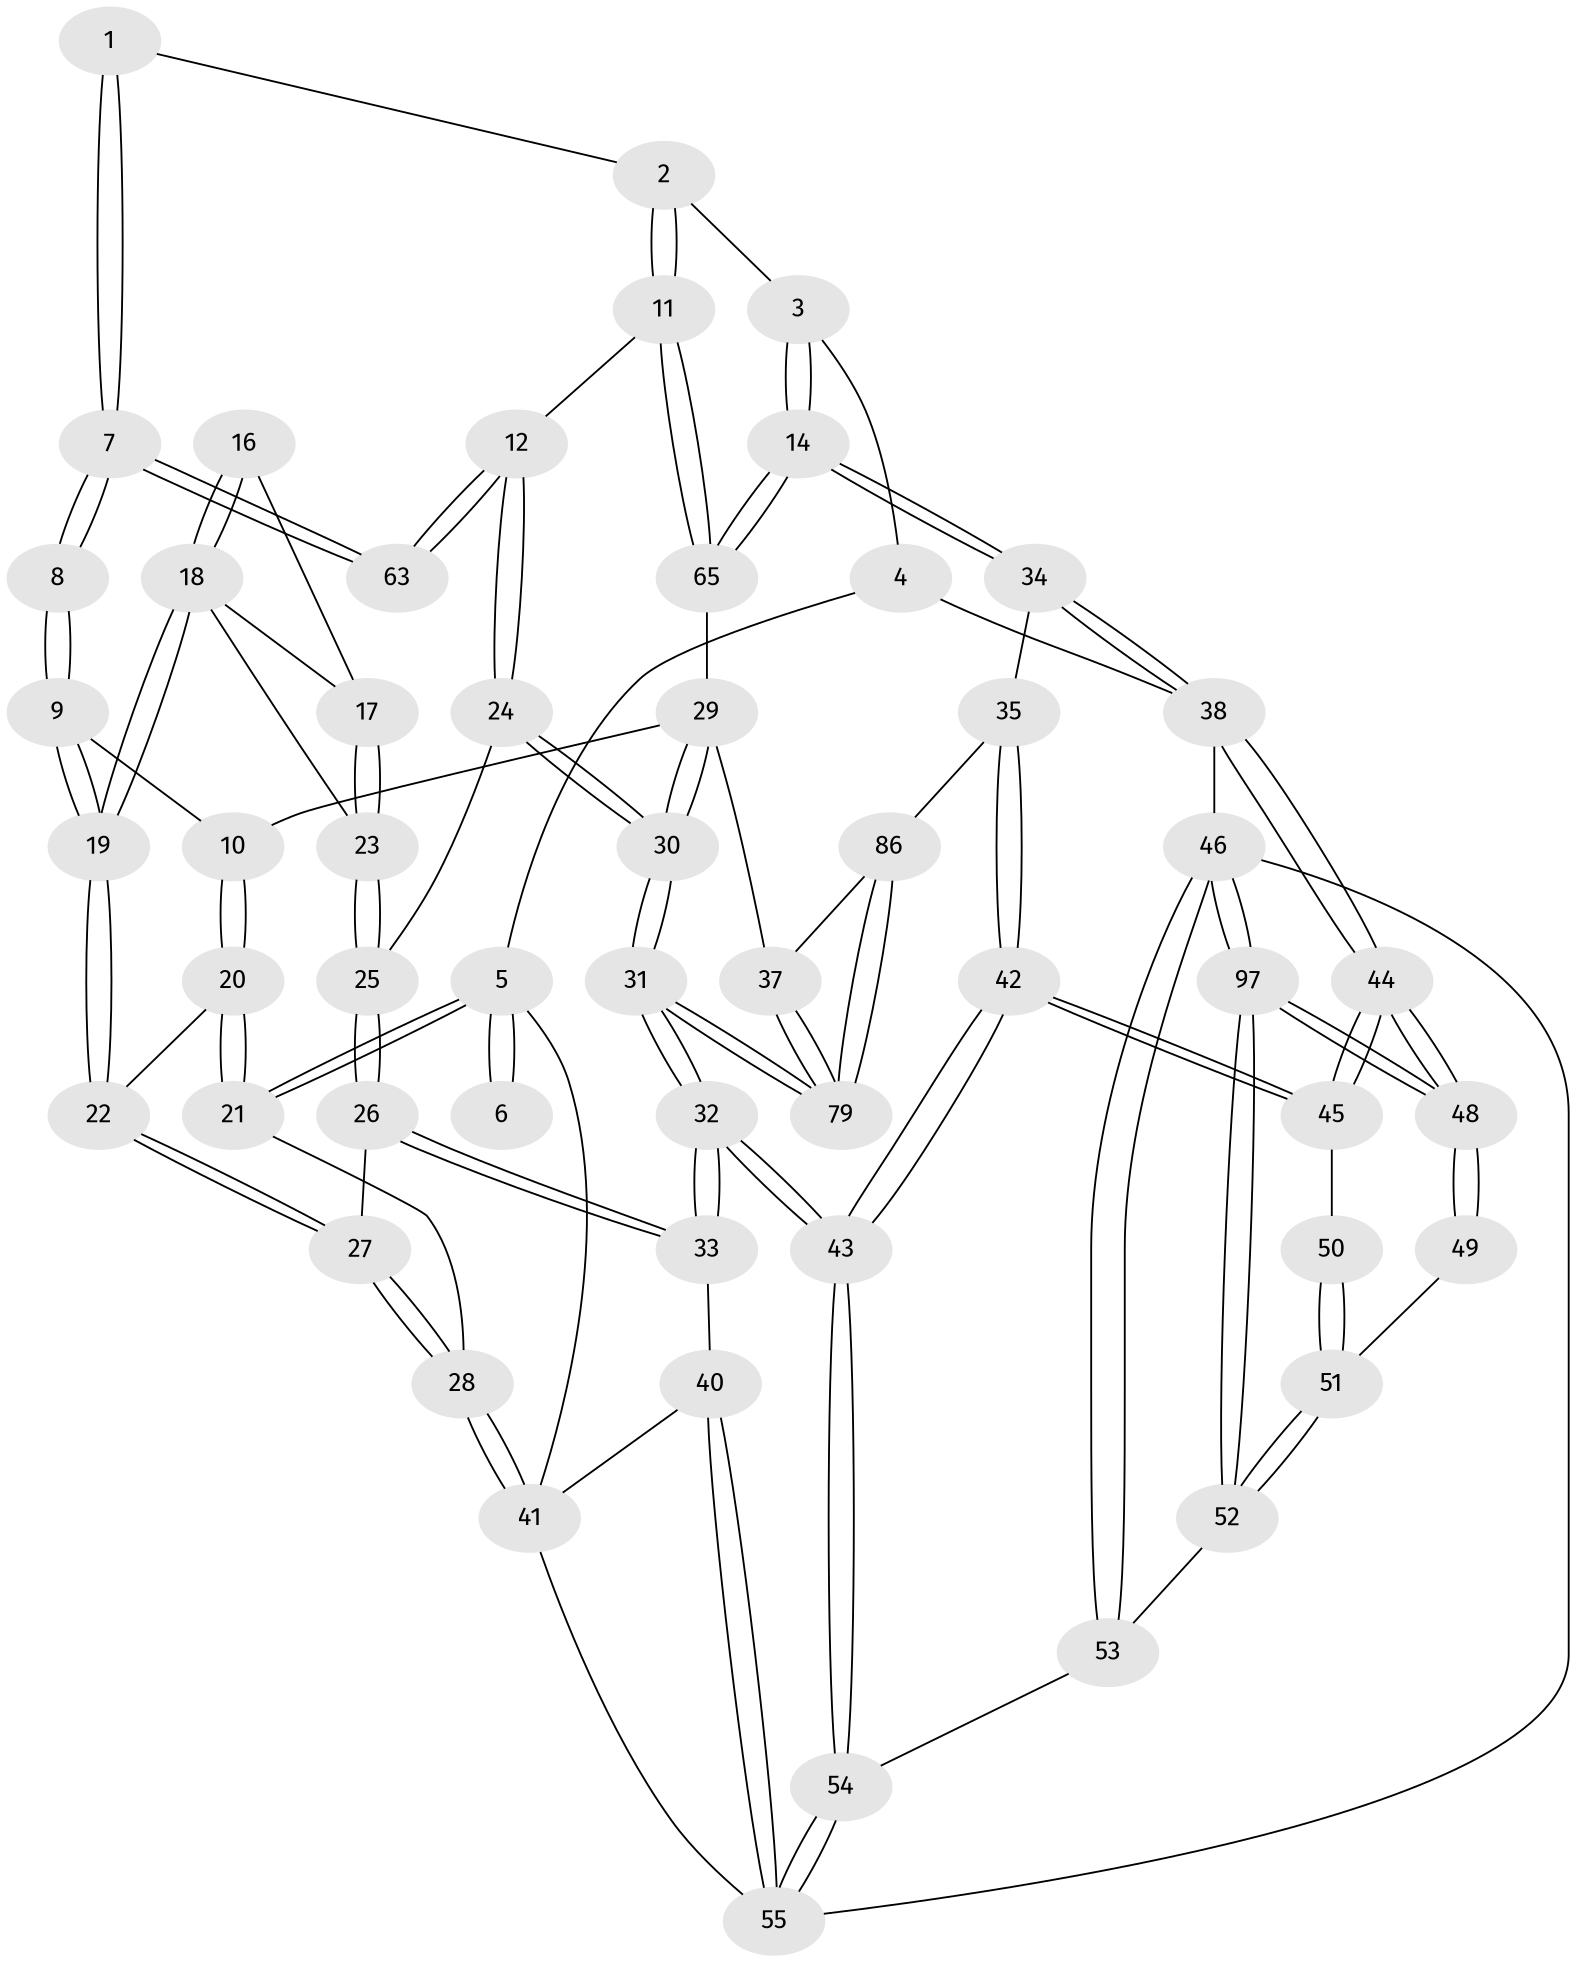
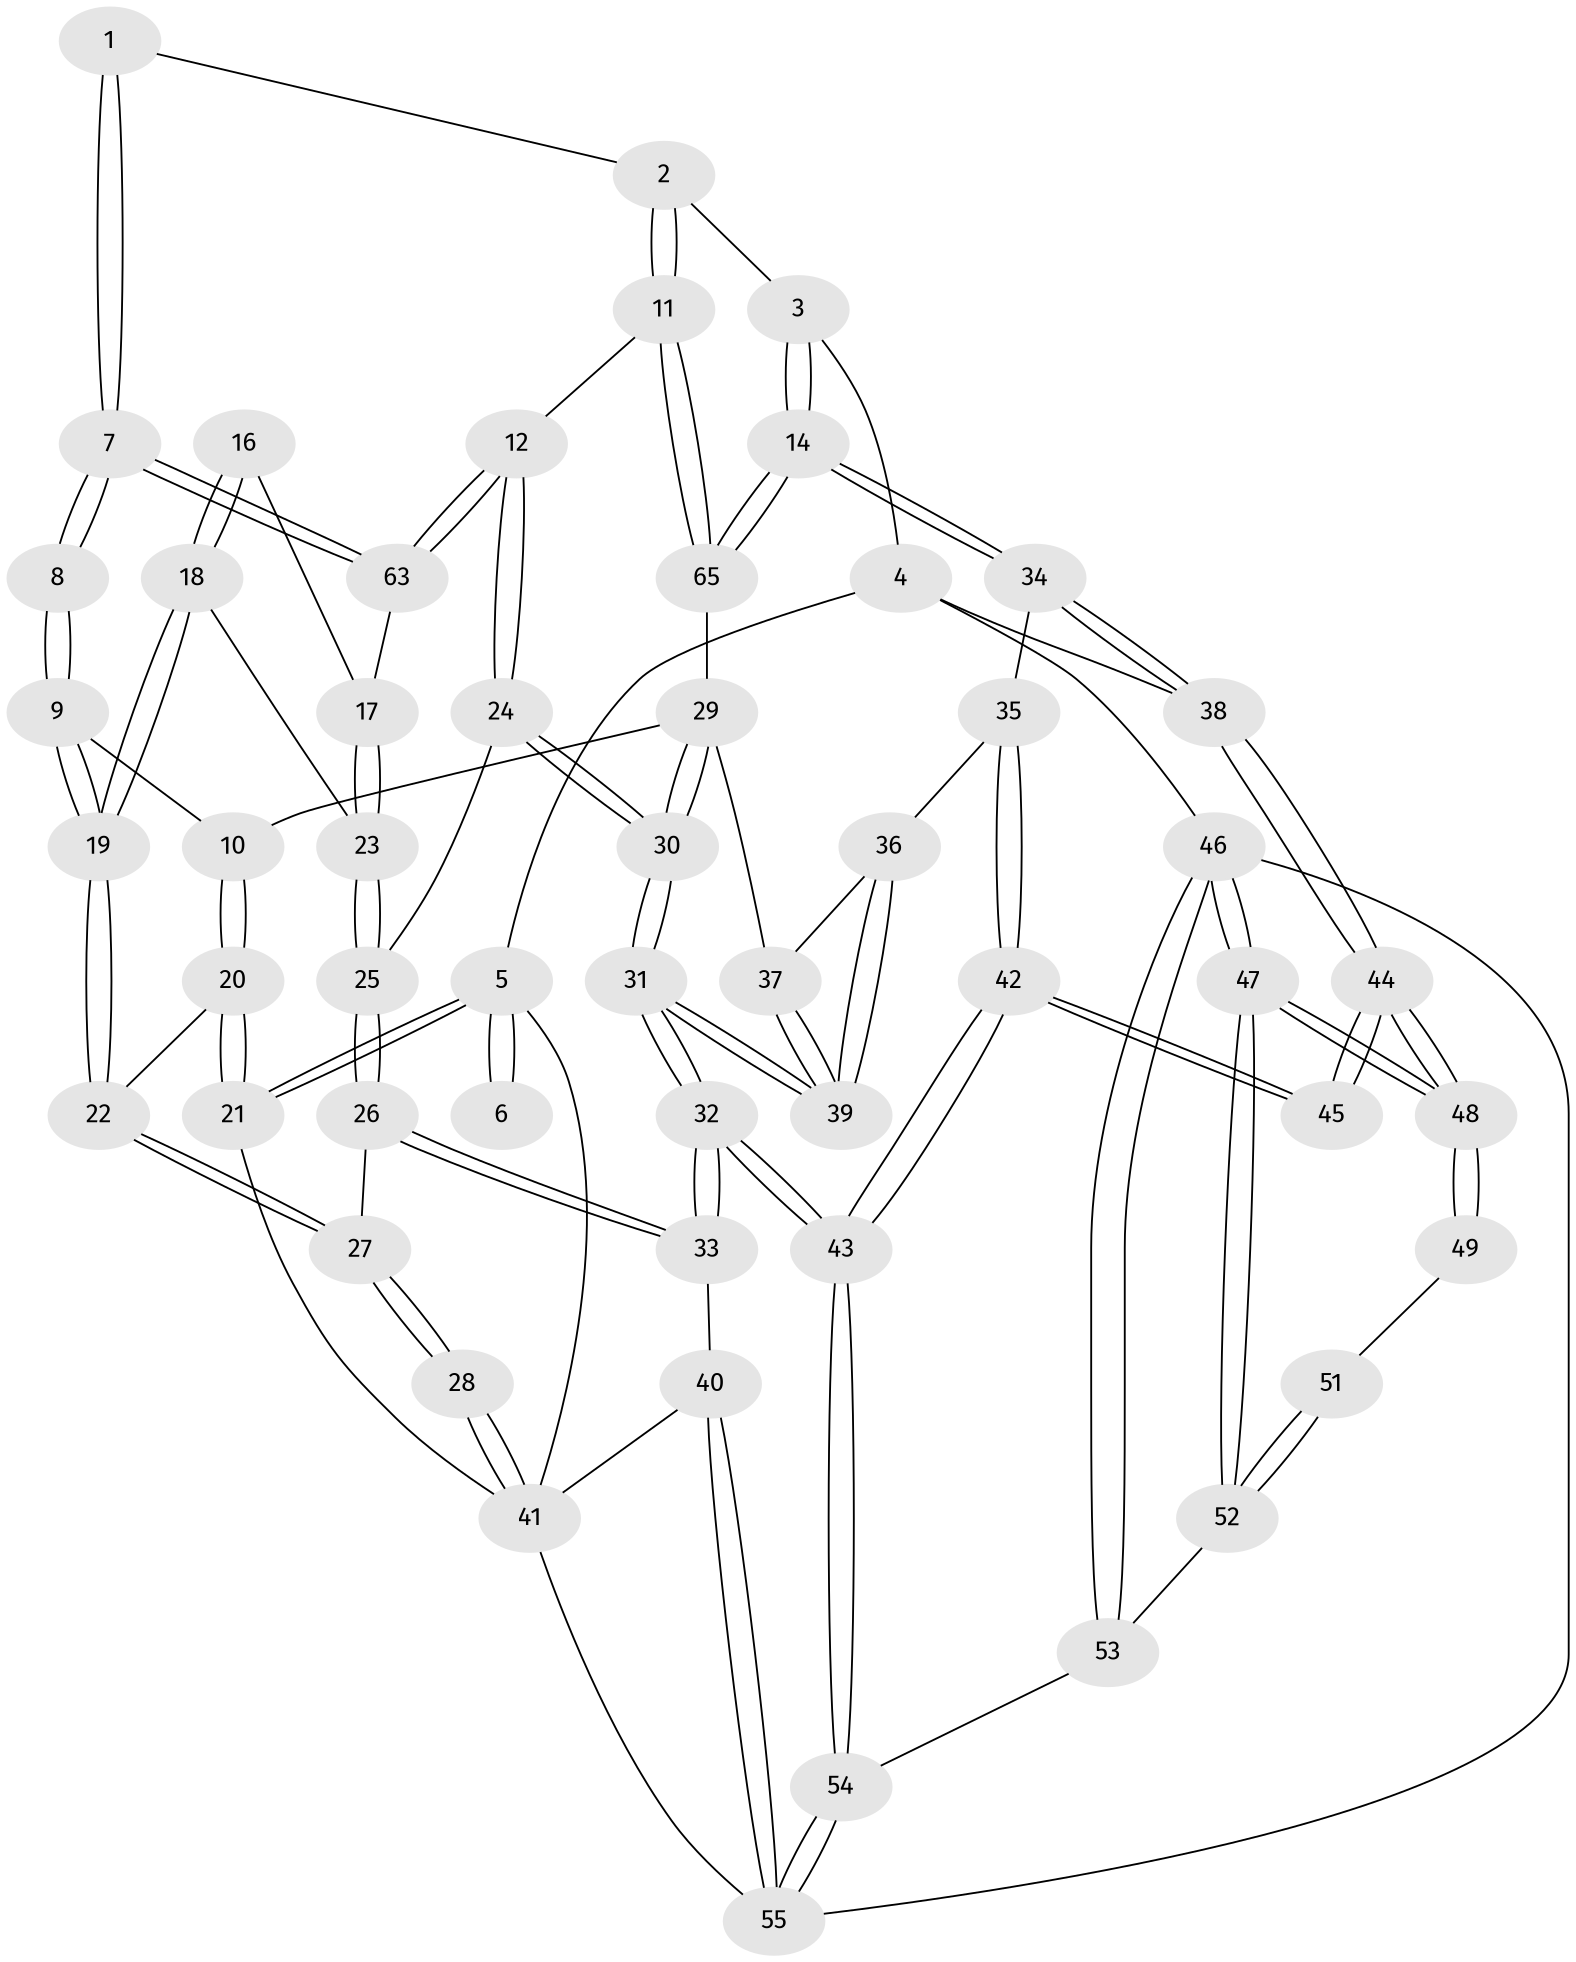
(280, 646) -> (382, 645)
(1214, 780) -> (1085, 687)
(890, 847) -> (890, 847)
(1248, 981) -> (1248, 981)
(841, 1115) -> (841, 1115)
(413, 1207) -> (332, 1348)
(1332, 1250) -> none
